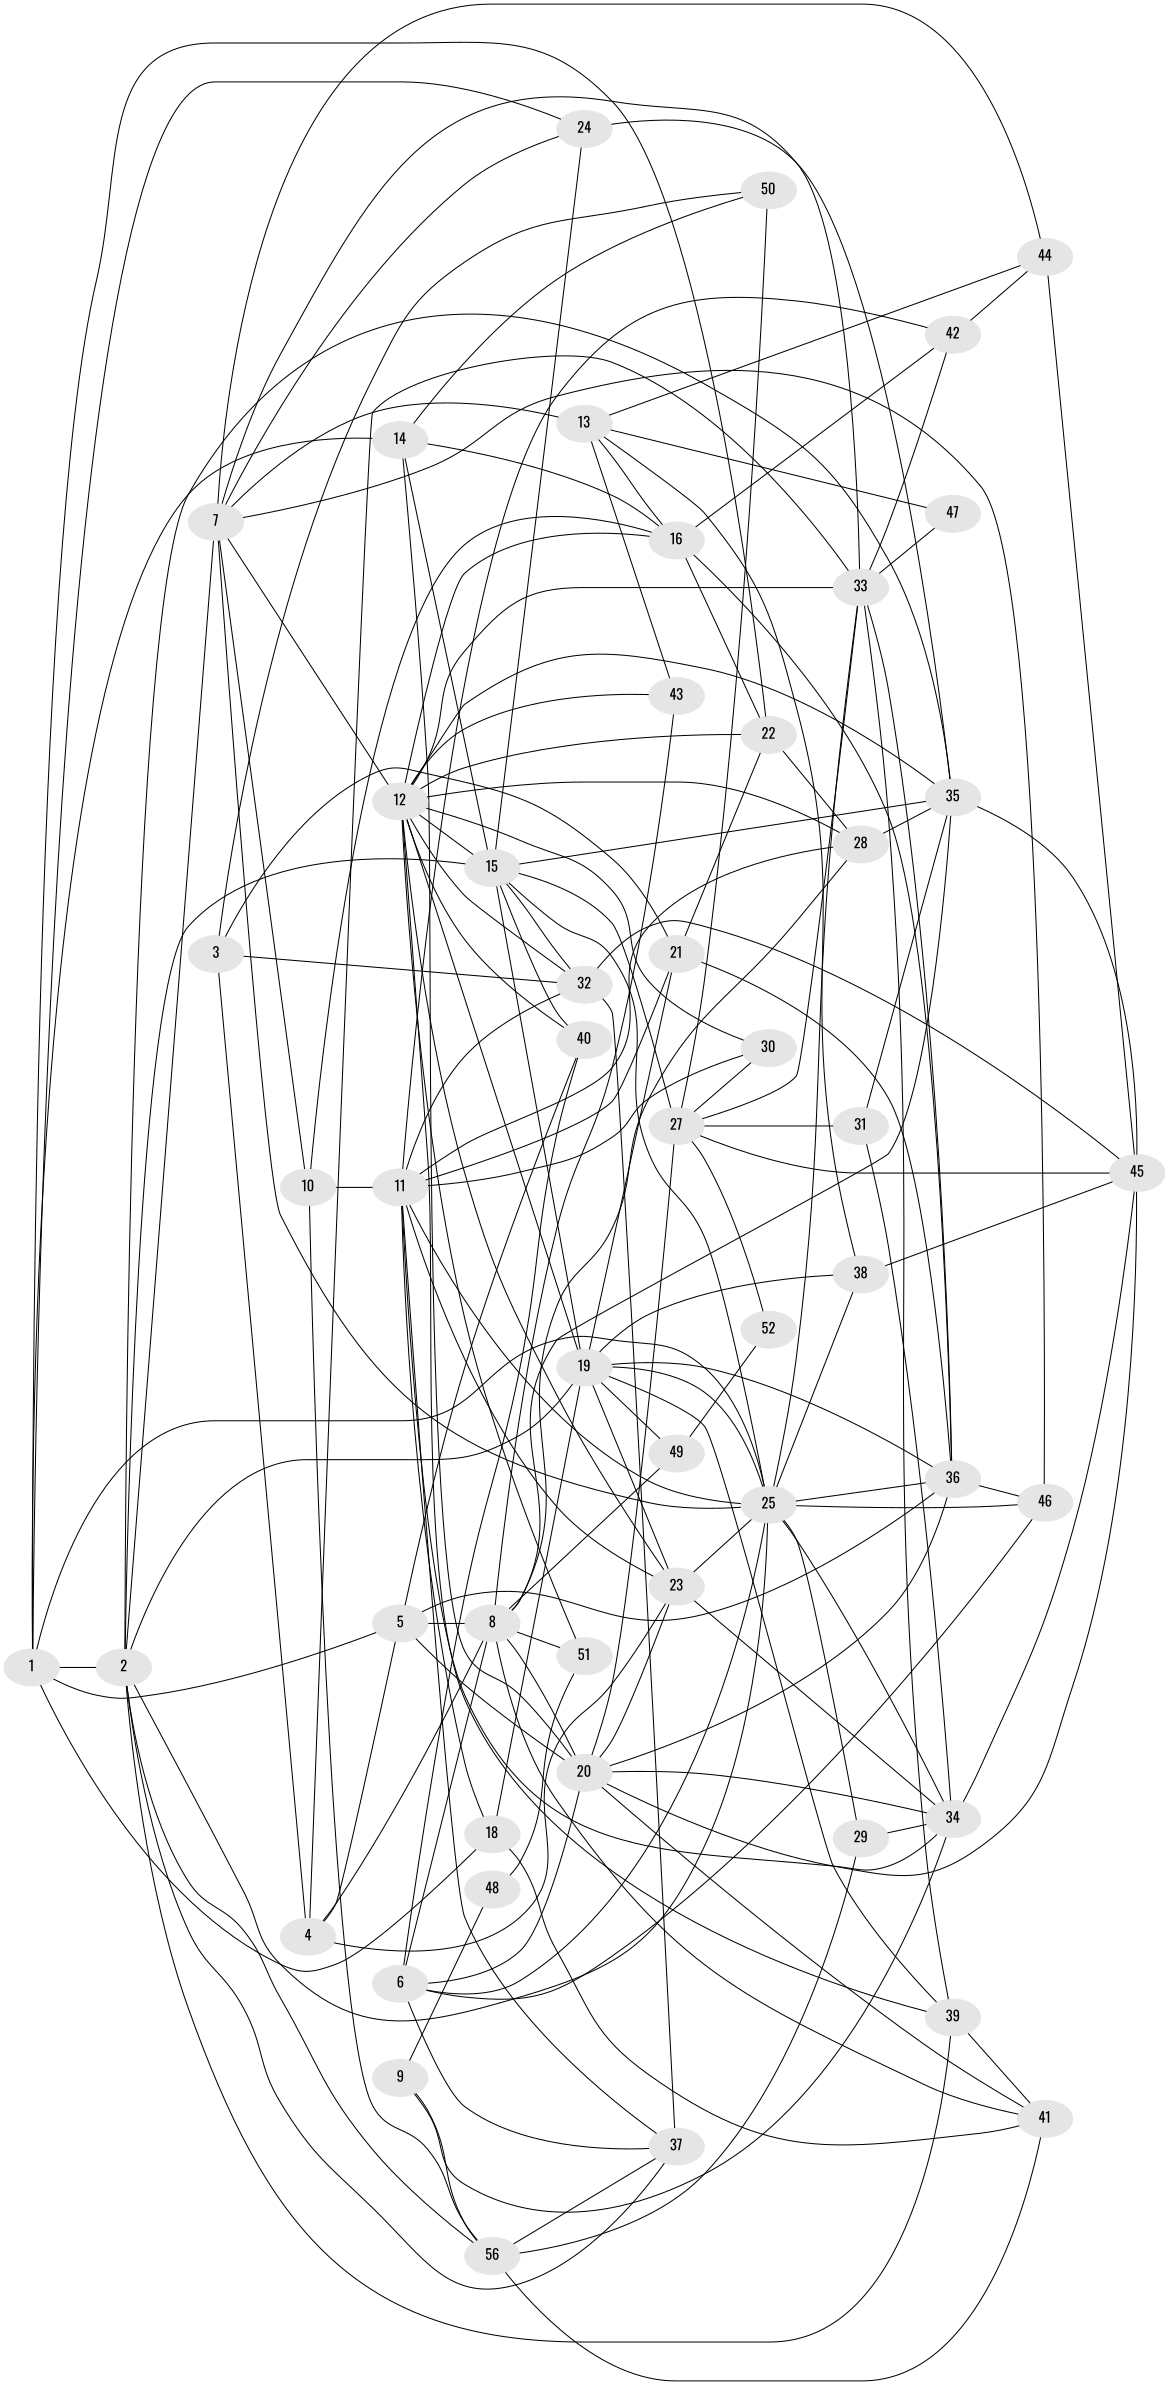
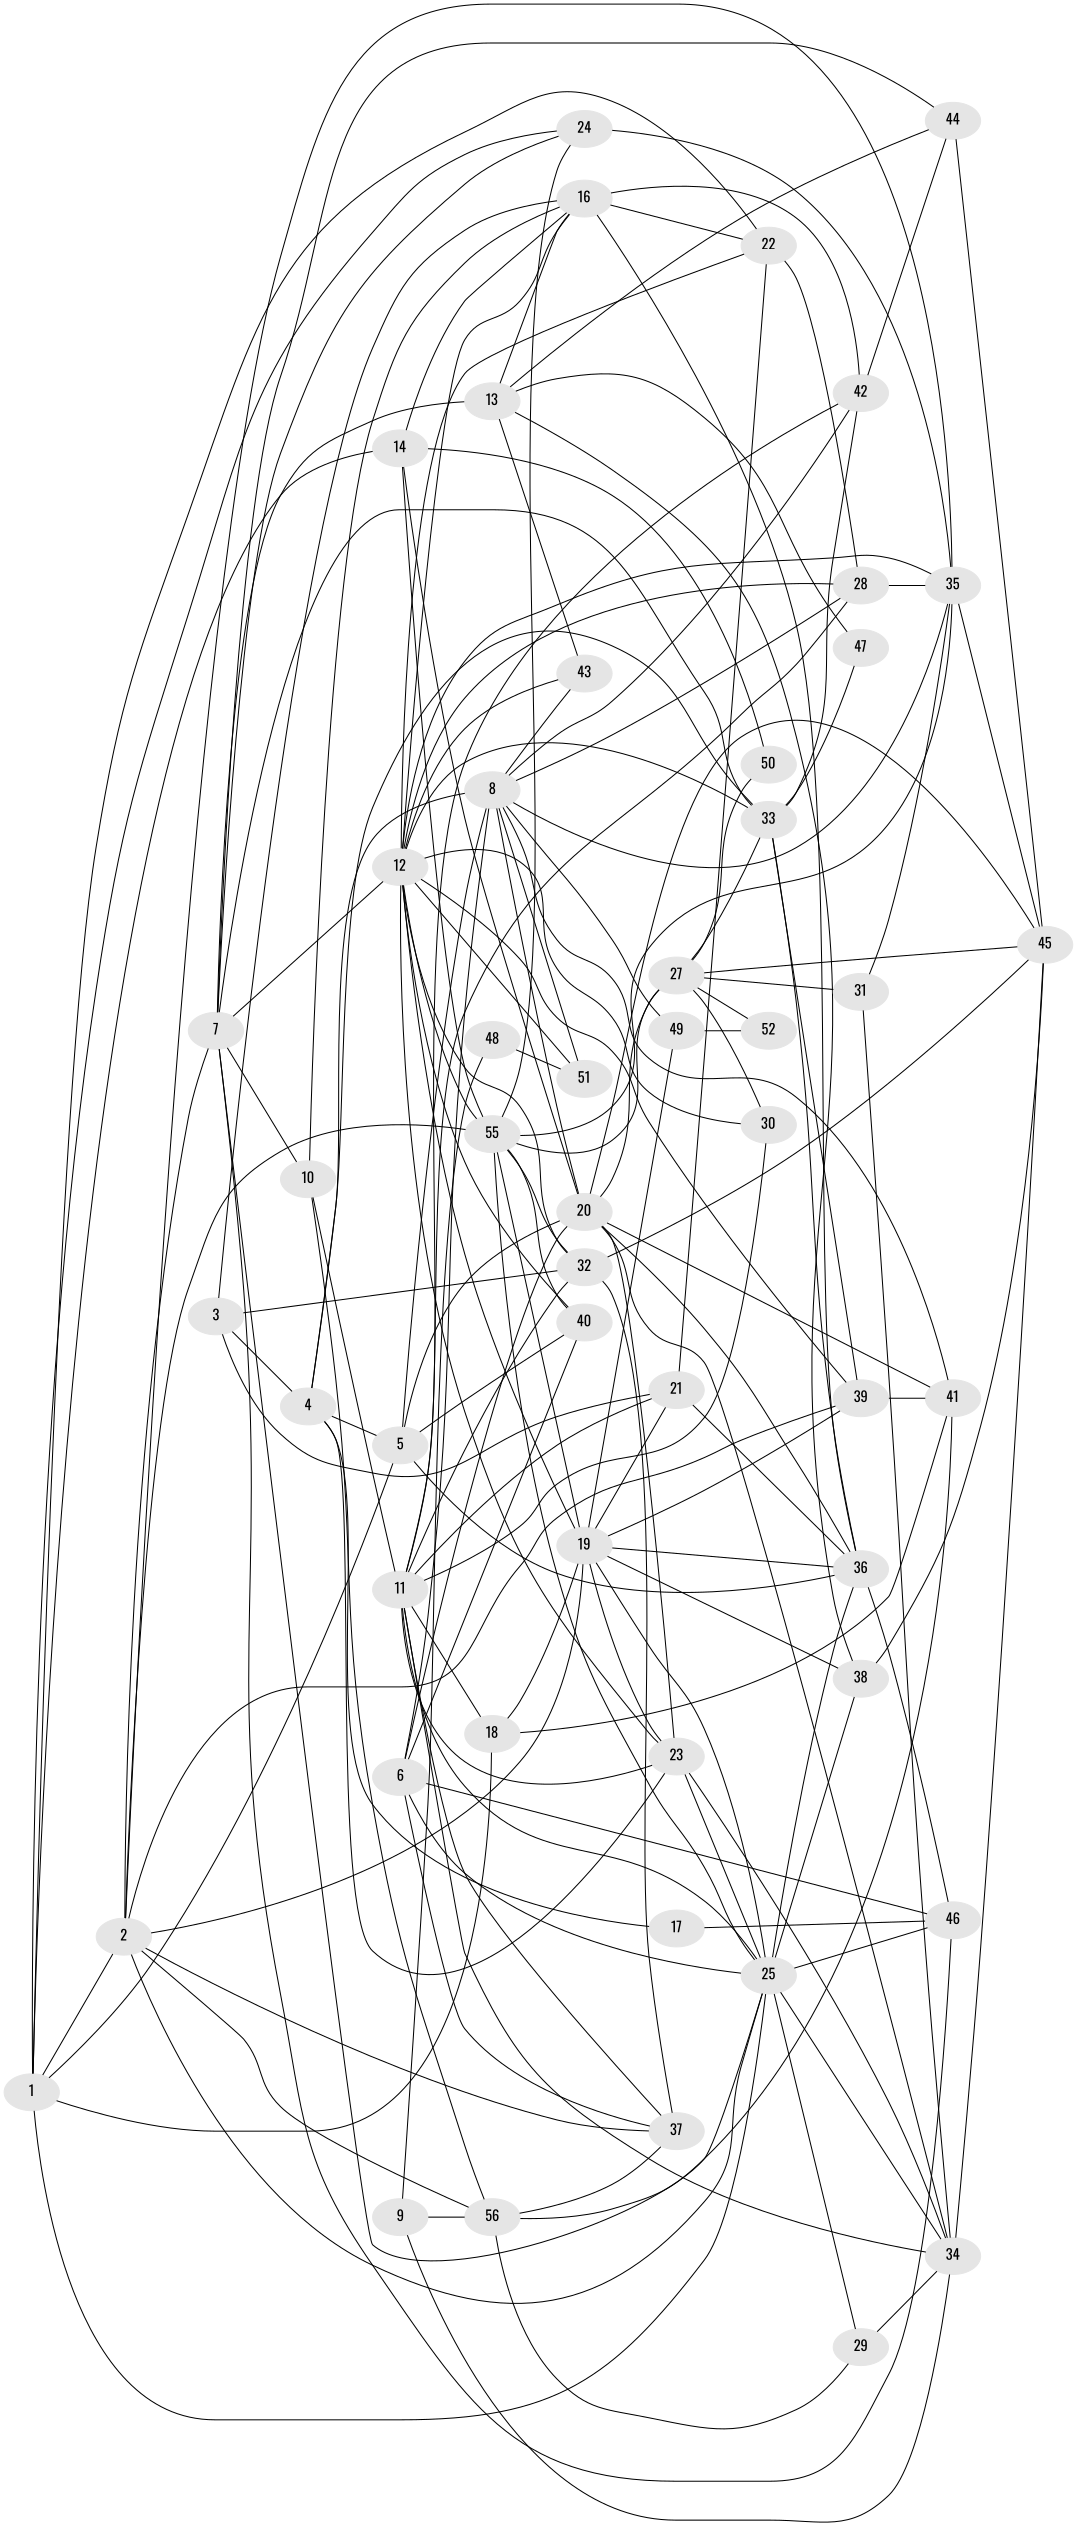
(334, 466) -> (292, 695)
none -> (699, 612)
(492, 868) -> (492, 1134)
(817, 1091) -> none
none -> (677, 1928)
